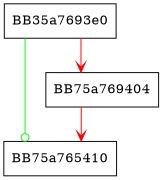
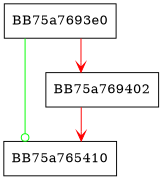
(60, 21) -> (60, 21)
(102, 90) -> (102, 90)
